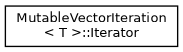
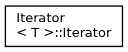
(92, 26) -> (64, 26)
